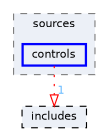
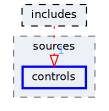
(54, 82) -> (54, 44)
